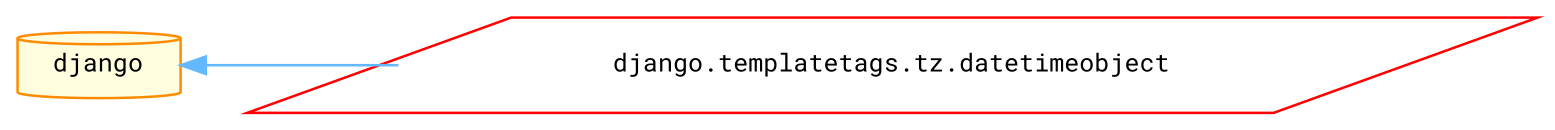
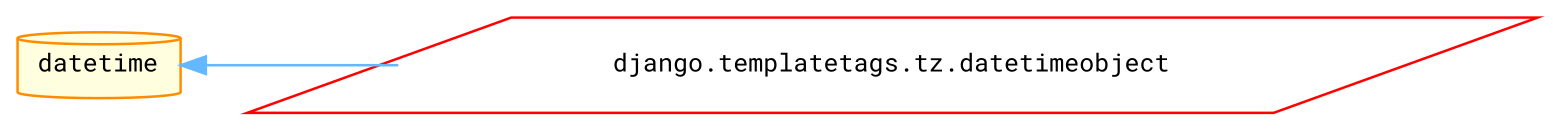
(99, 65) -> (99, 65)
